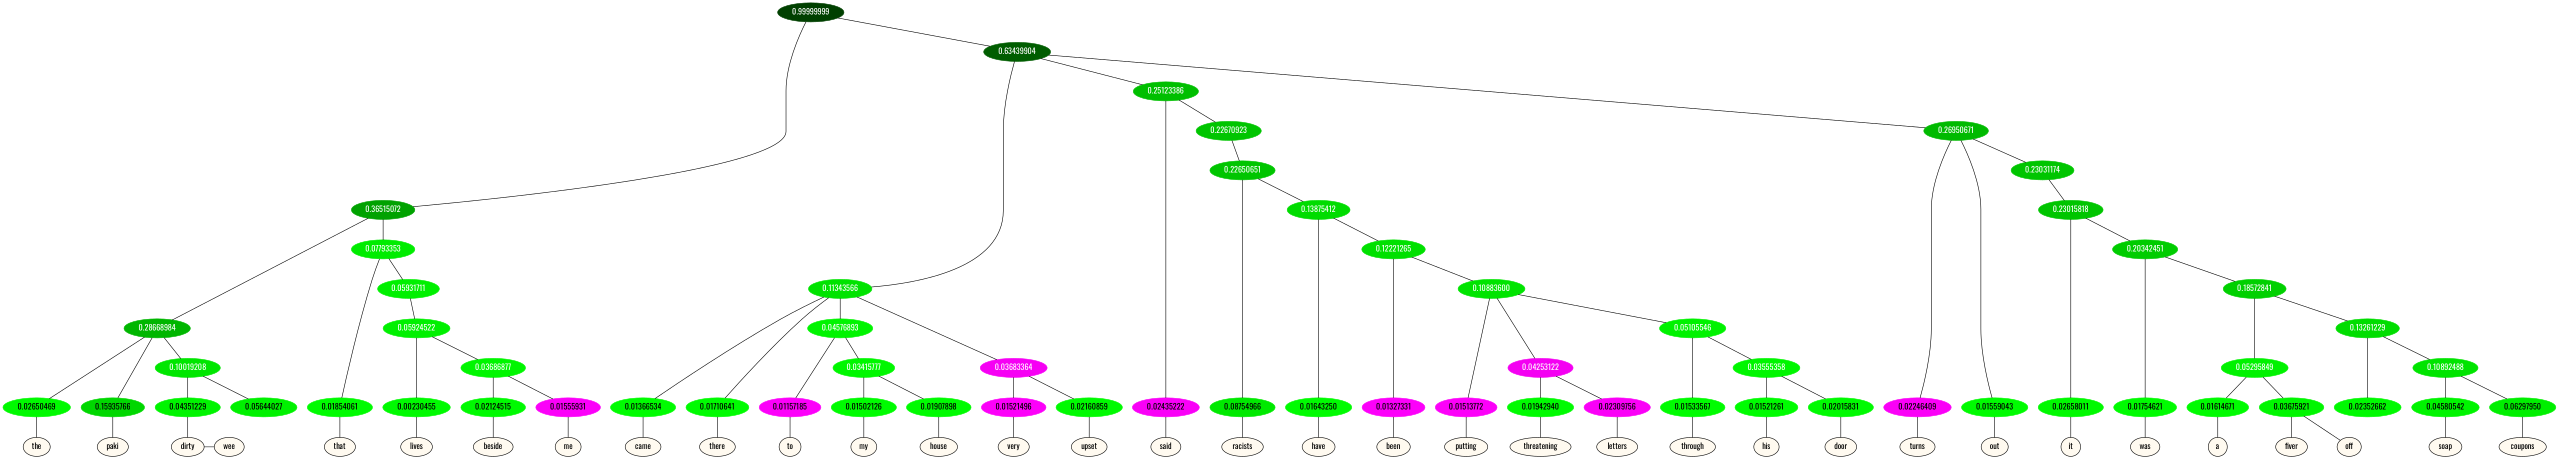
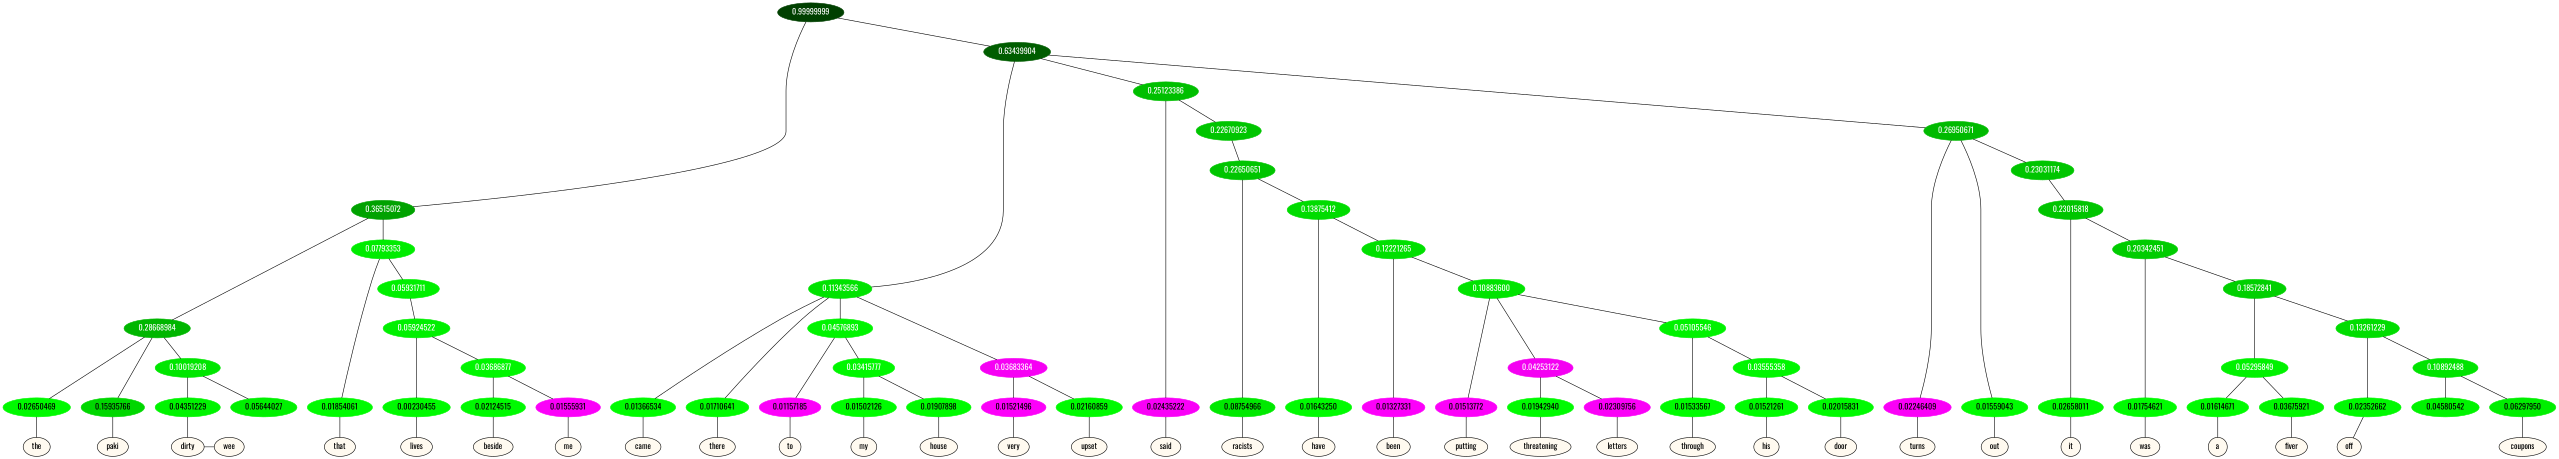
(2322, 428) -> (2358, 427)
(2445, 447) -> none
